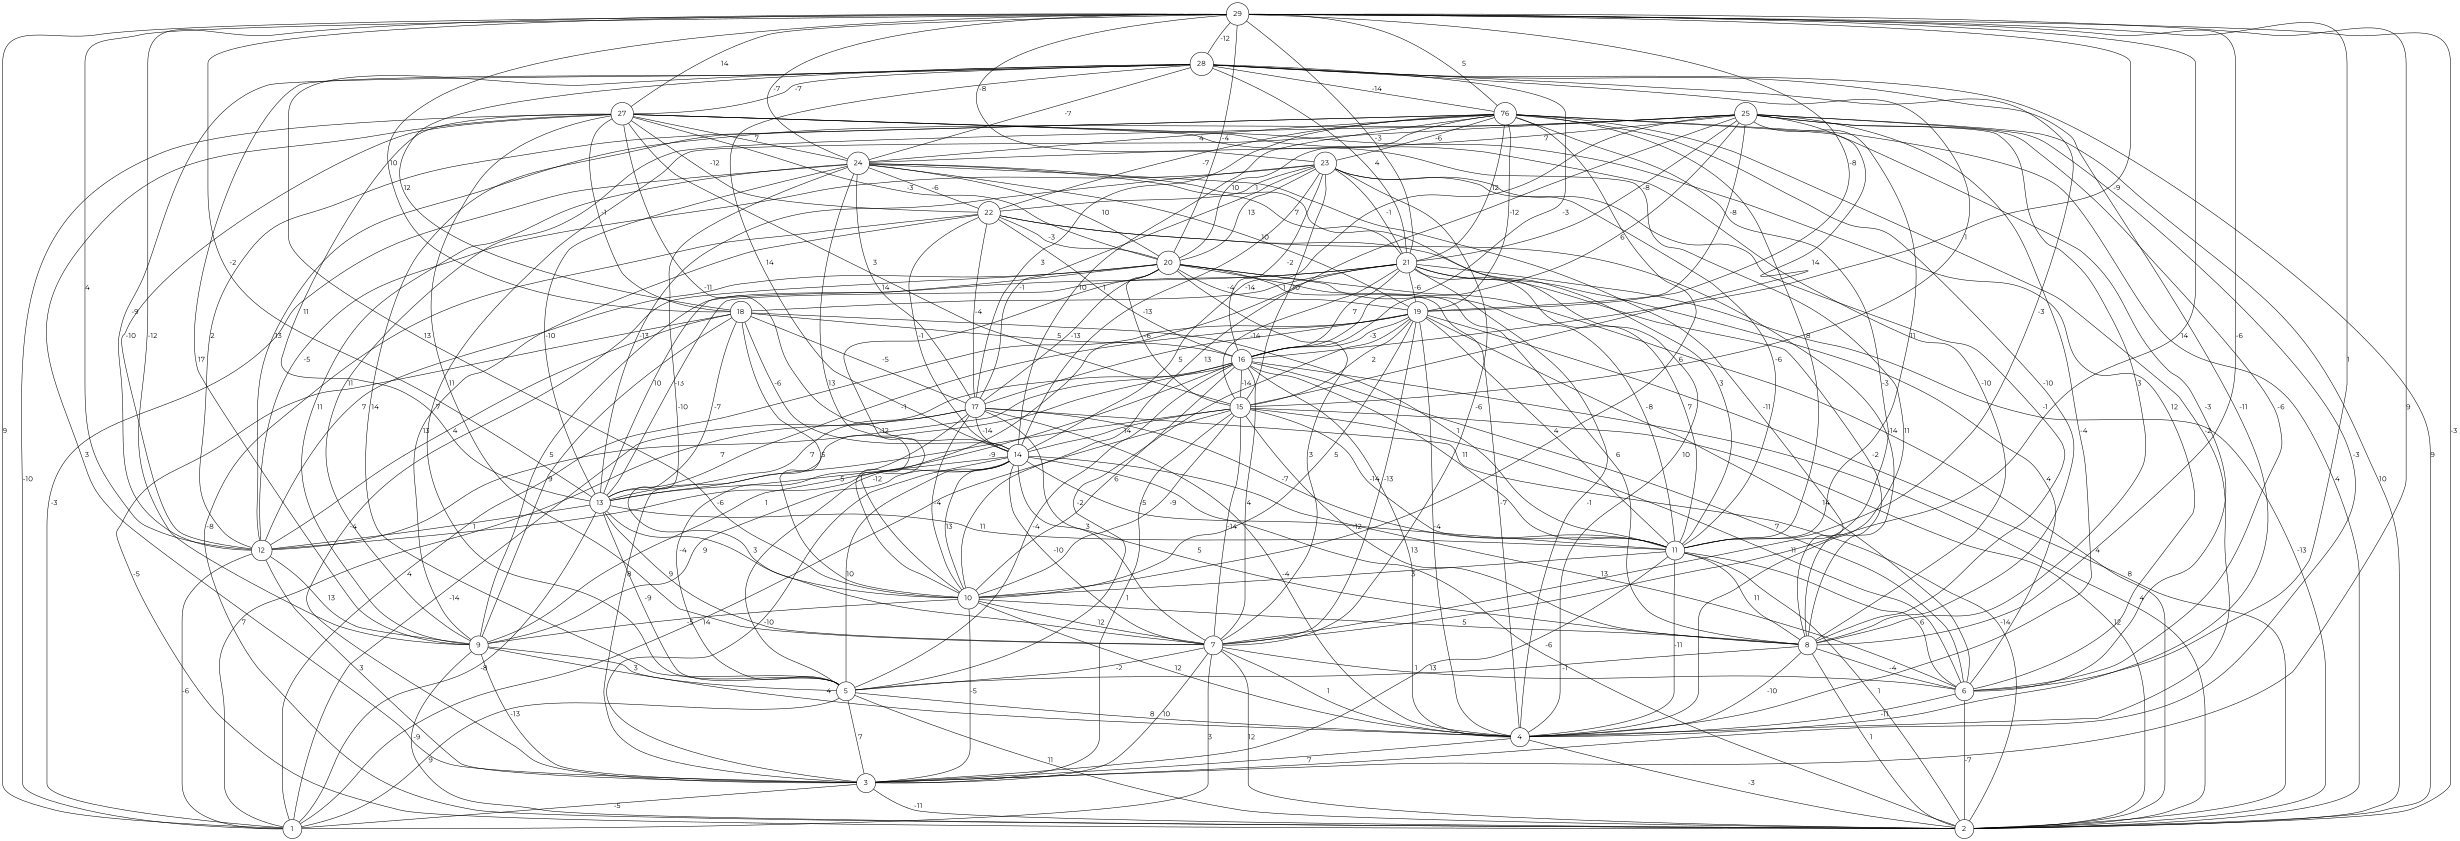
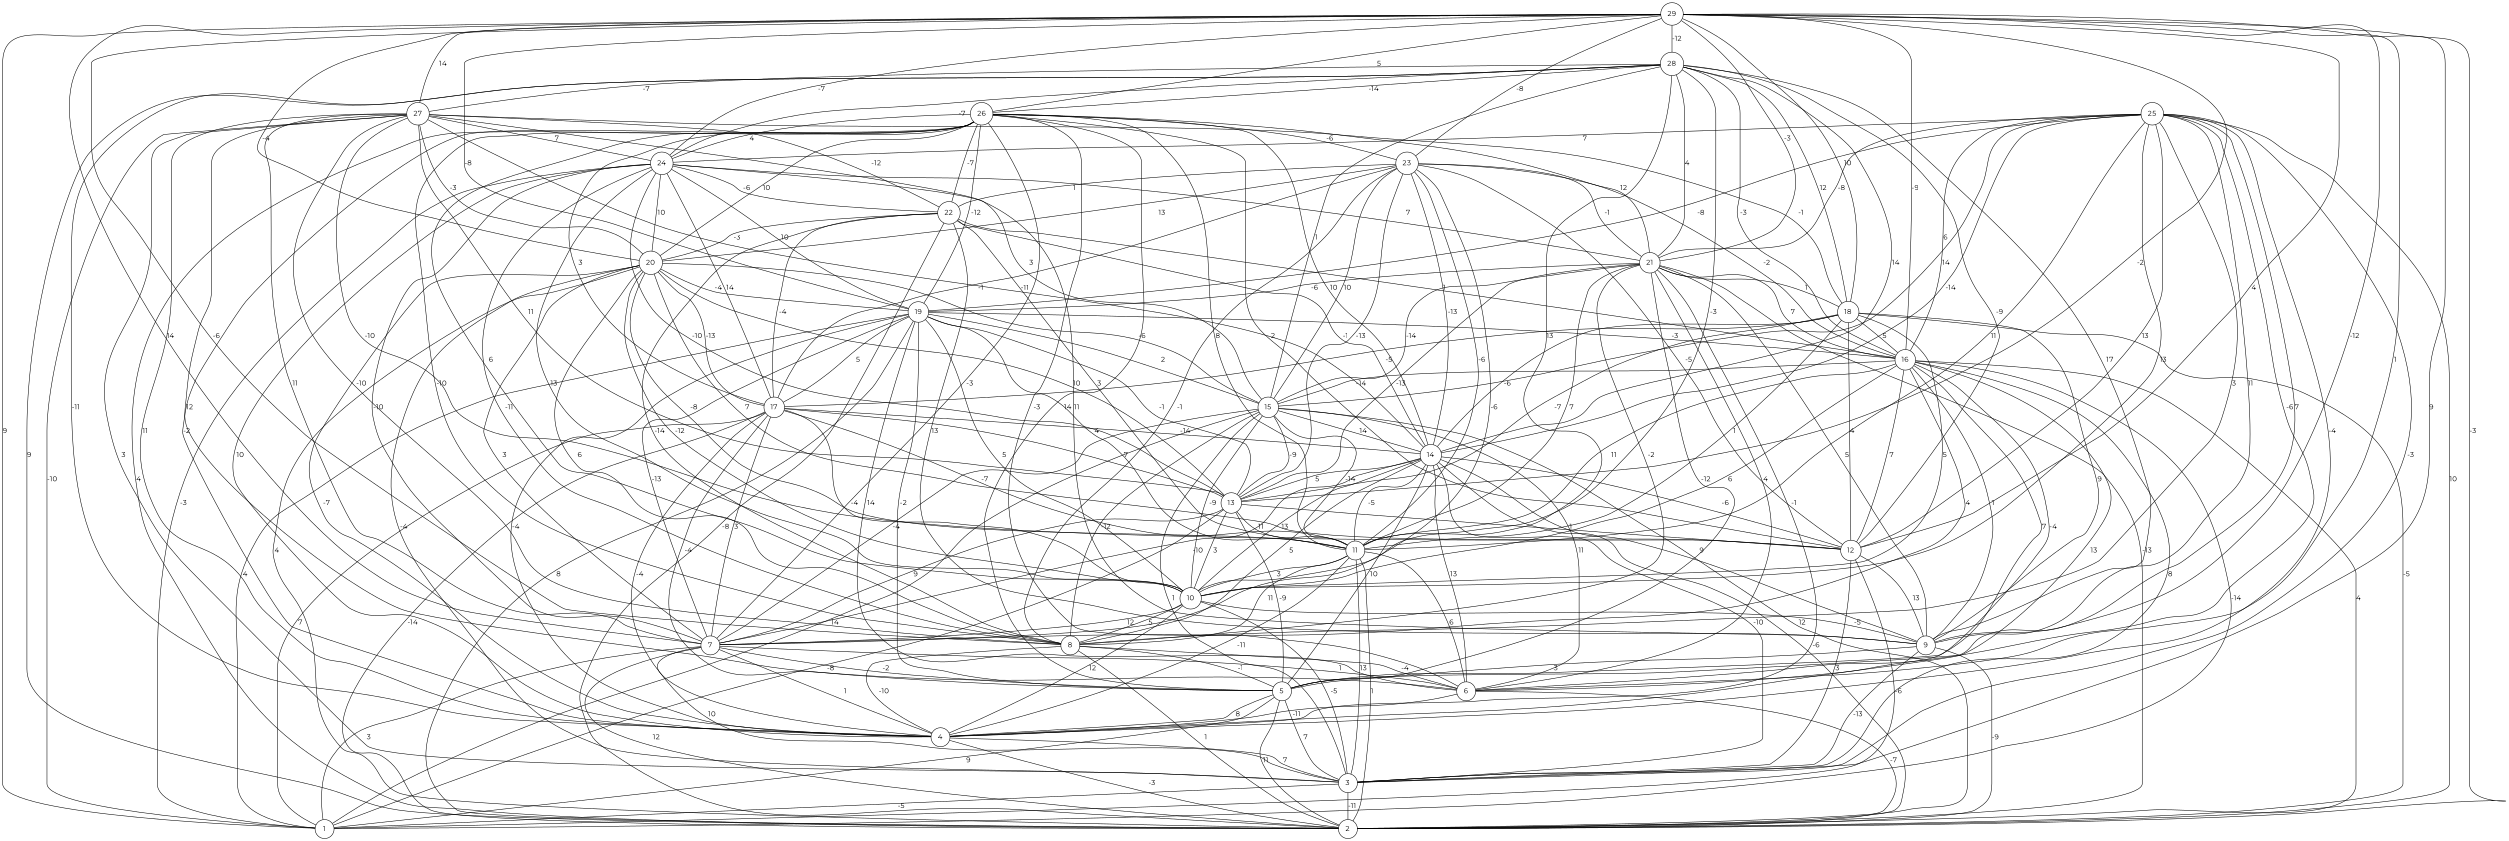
(1505, 114) -> (982, 114)
(1232, 527) -> (896, 527)
(997, 715) -> none
